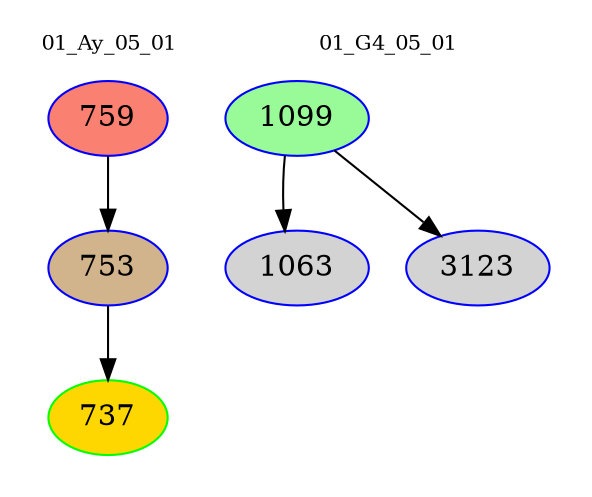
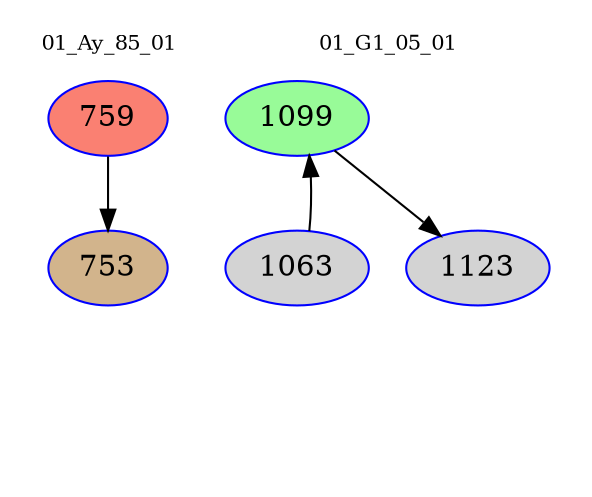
(109, 45) -> (109, 45)
(389, 45) -> (389, 45)
(283, 183) -> (311, 204)
(478, 268) -> (478, 268)
(108, 418) -> none
